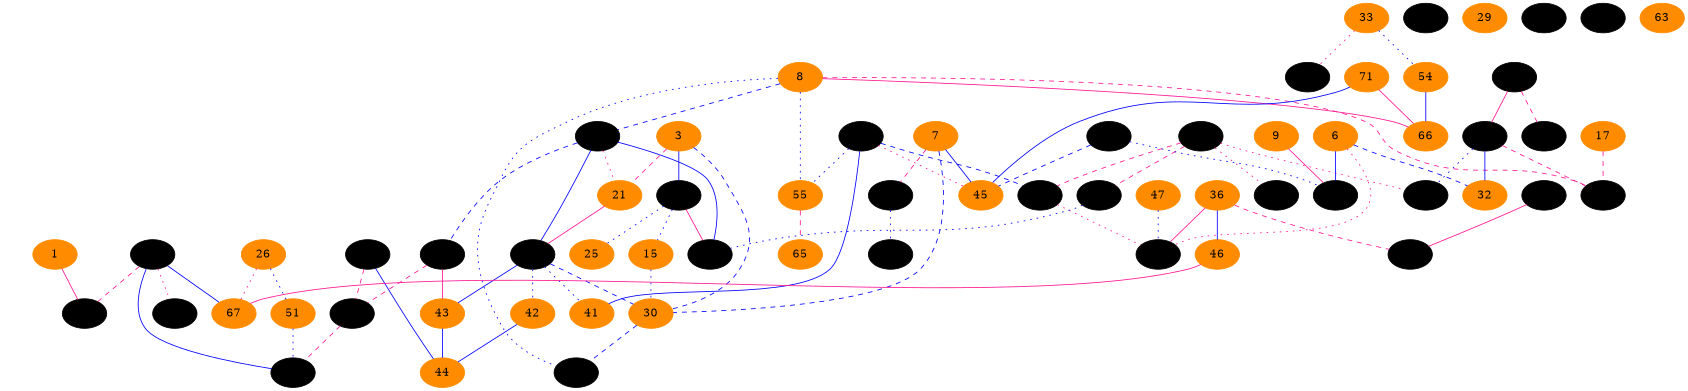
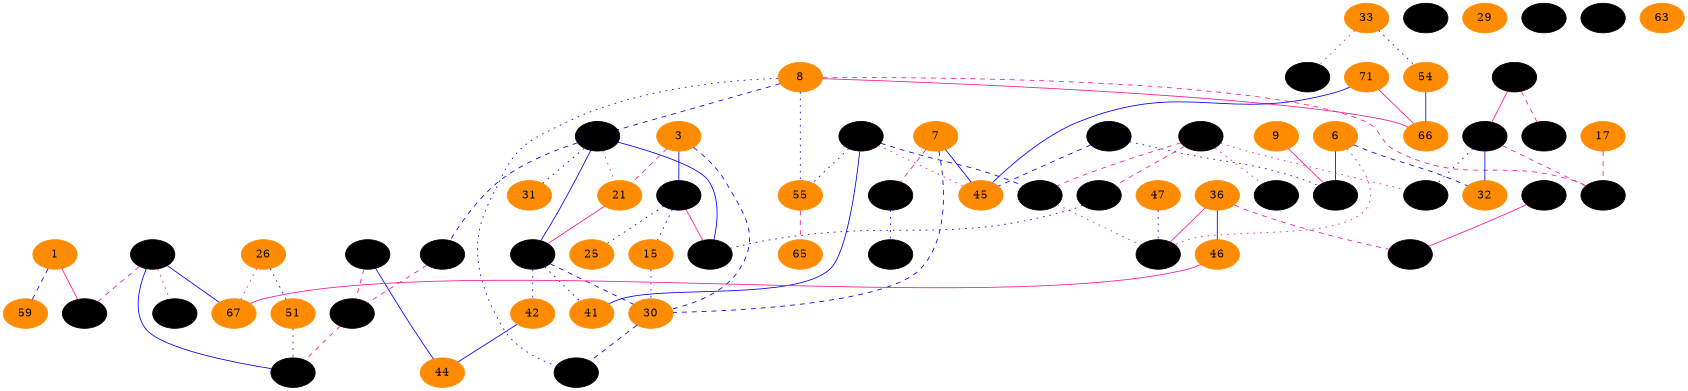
none -> (529, 195)
none -> (25, 314)
(442, 314) -> none
